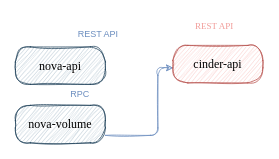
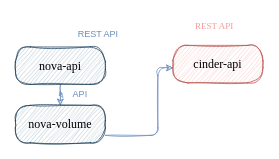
(80, 94) -> (80, 94)
none -> (60, 95)
